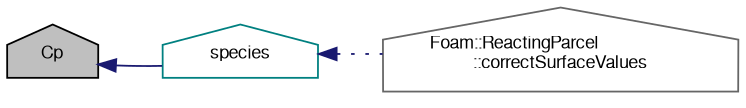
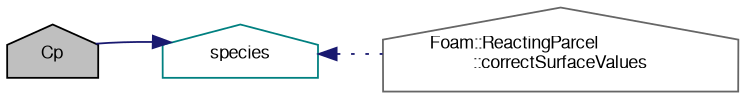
(139, 66) -> (124, 42)
